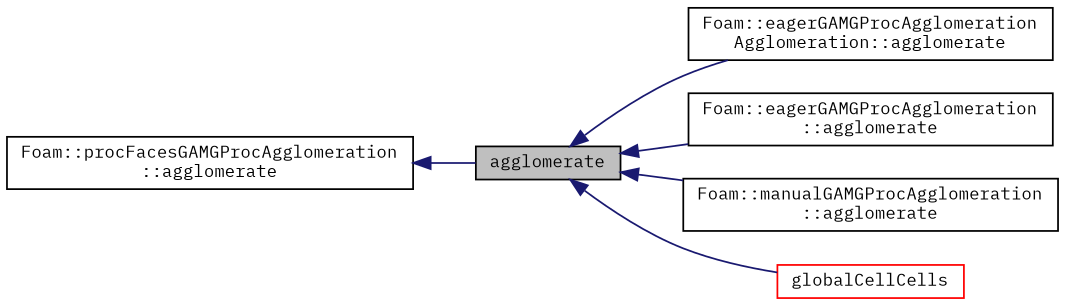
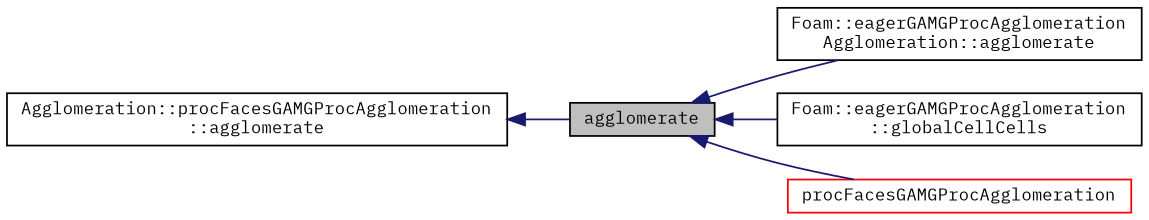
(871, 119) -> (960, 119)
(210, 163) -> (257, 119)
(871, 205) -> none
(871, 282) -> (960, 196)
